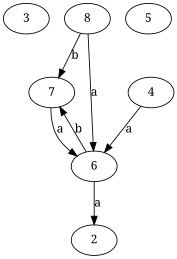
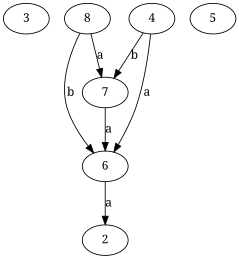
(75, 56) -> (101, 56)
(95, 92) -> (71, 92)
(75, 133) -> (131, 52)
